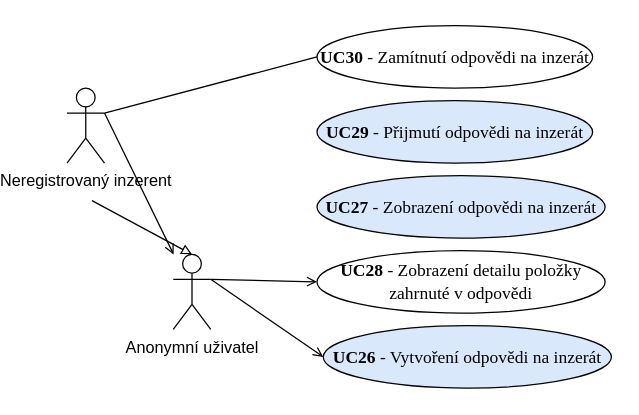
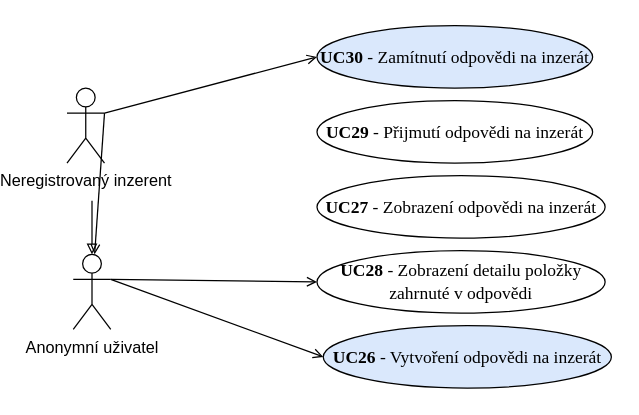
(455, 57) -> (455, 57)
(312, 58) -> (311, 58)
(455, 132) -> (455, 132)
(461, 207) -> (461, 207)
(192, 292) -> (92, 292)
